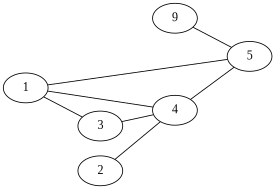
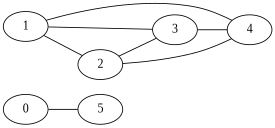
(175, 18) -> (26, 109)
none -> (138, 47)
(138, 72) -> (63, 46)
(212, 83) -> none
